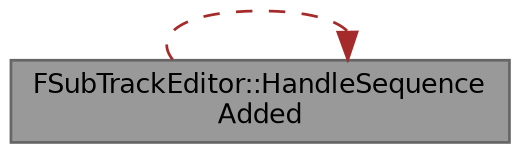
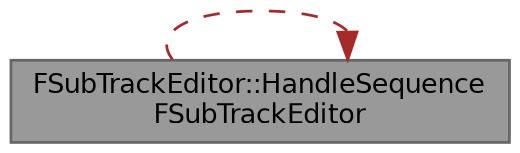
(260, 101) -> (260, 101)
